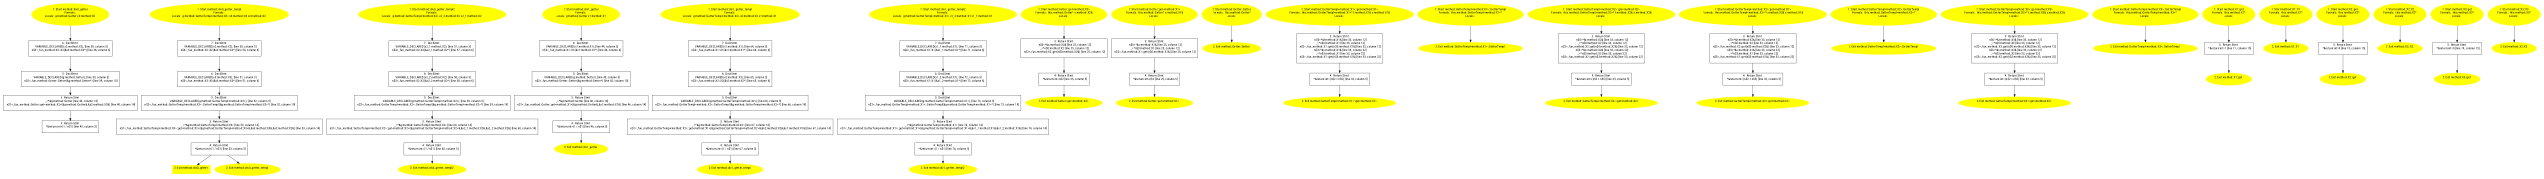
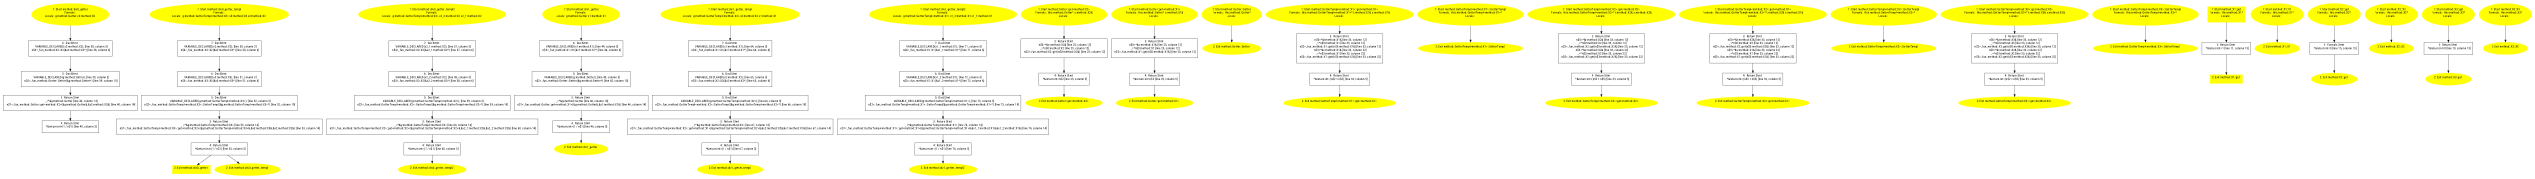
(2229, 14) -> (2226, 14)
(2343, 48) -> (2334, 48)
(2229, 79) -> (2226, 79)
